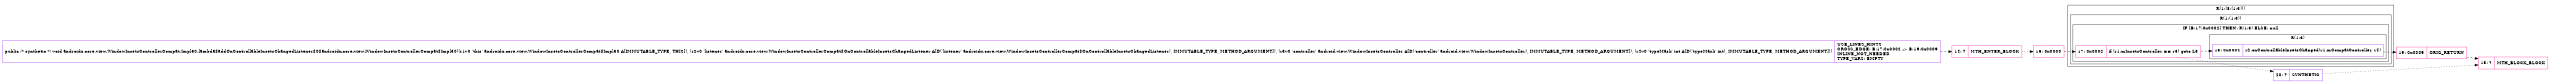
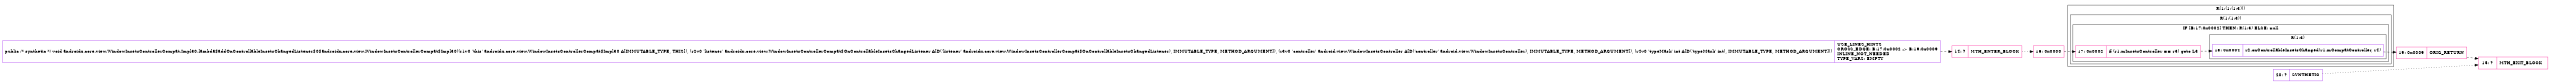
(2231, 9) -> (2231, 9)
(2521, 63) -> (2521, 63)
(2224, 64) -> none
